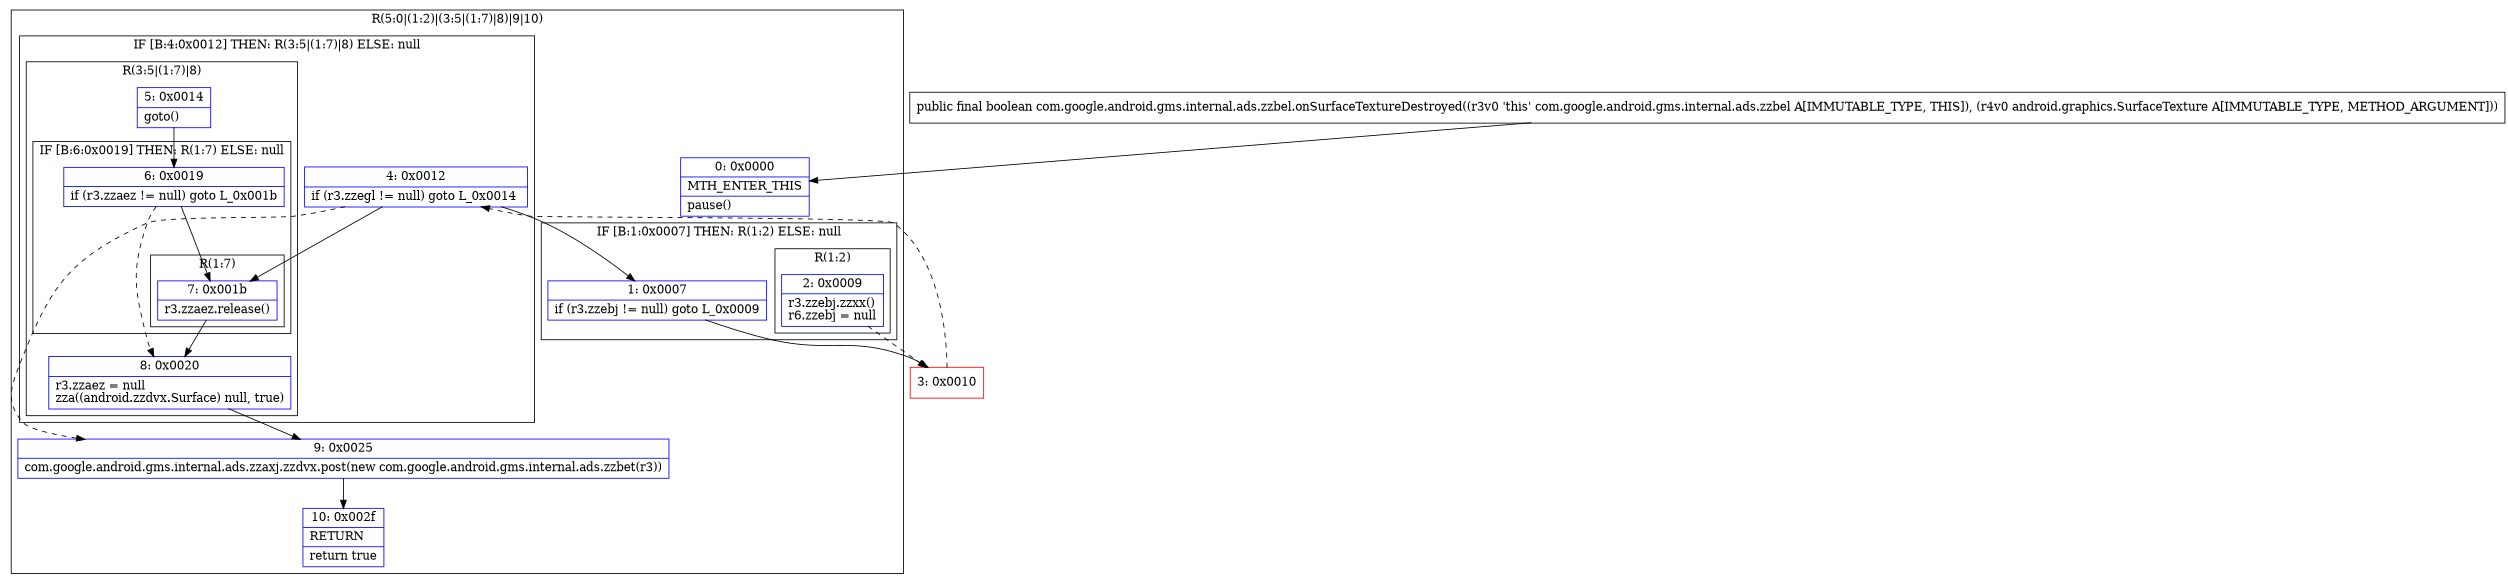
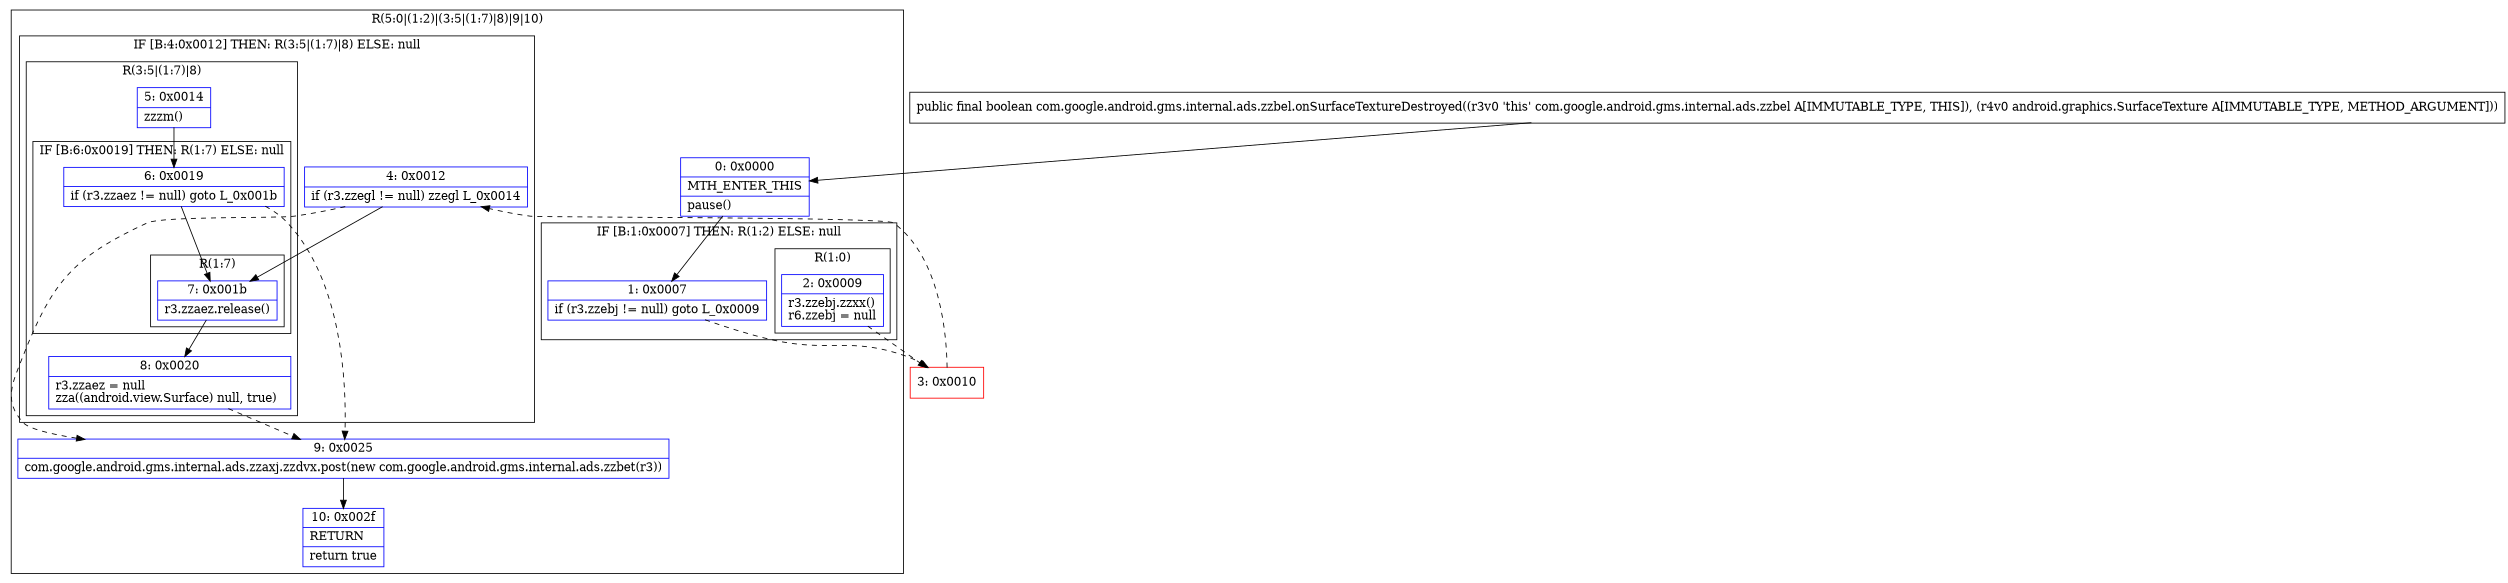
(162, 117) -> (164, 117)
(414, 197) -> (416, 197)
(568, 235) -> (700, 245)
(833, 258) -> (833, 258)
(136, 277) -> (332, 308)
(813, 345) -> (813, 345)
(170, 399) -> (166, 399)
(273, 428) -> (273, 428)
